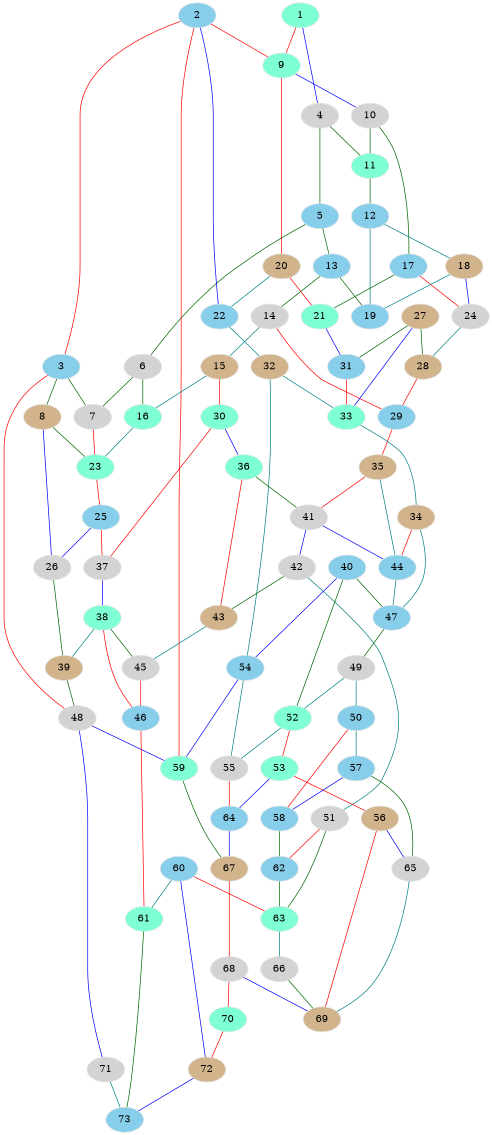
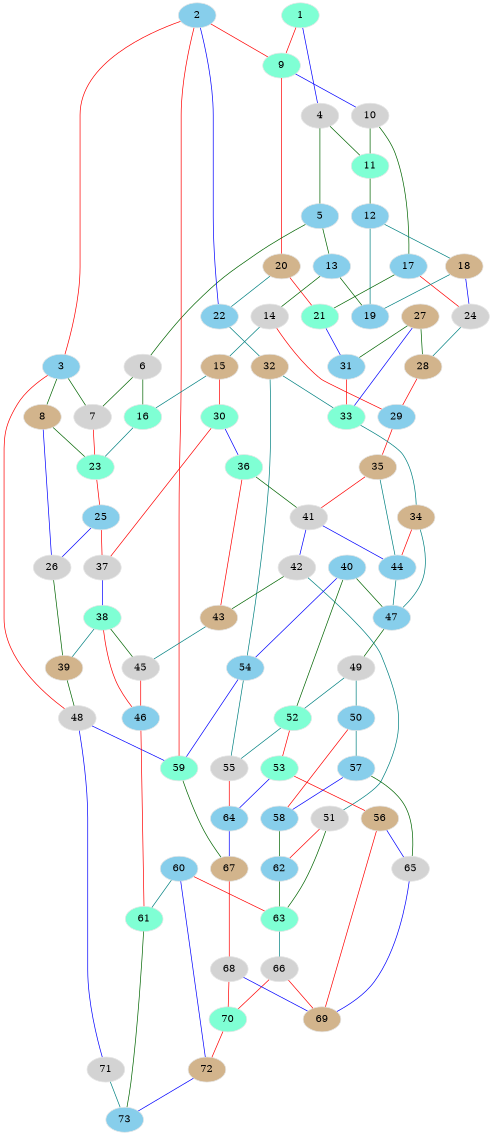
(389, 956) -> (389, 956)
none -> (254, 994)
(301, 994) -> (301, 994)
